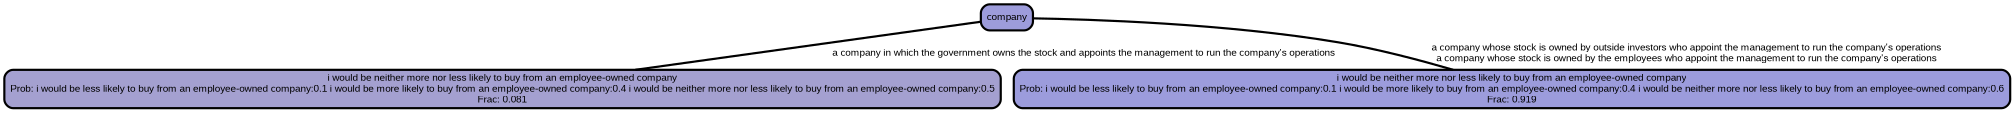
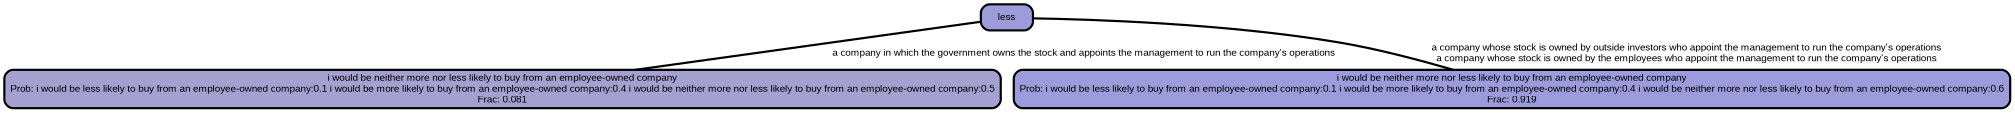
(1007, 17) -> (1007, 17)
